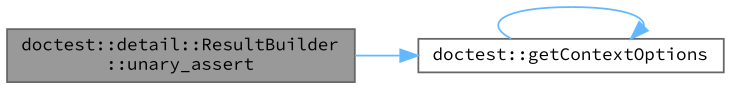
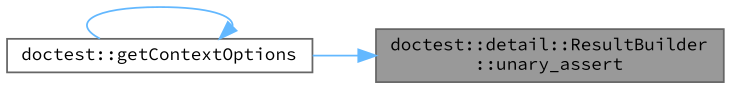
(377, 56) -> (335, 56)
